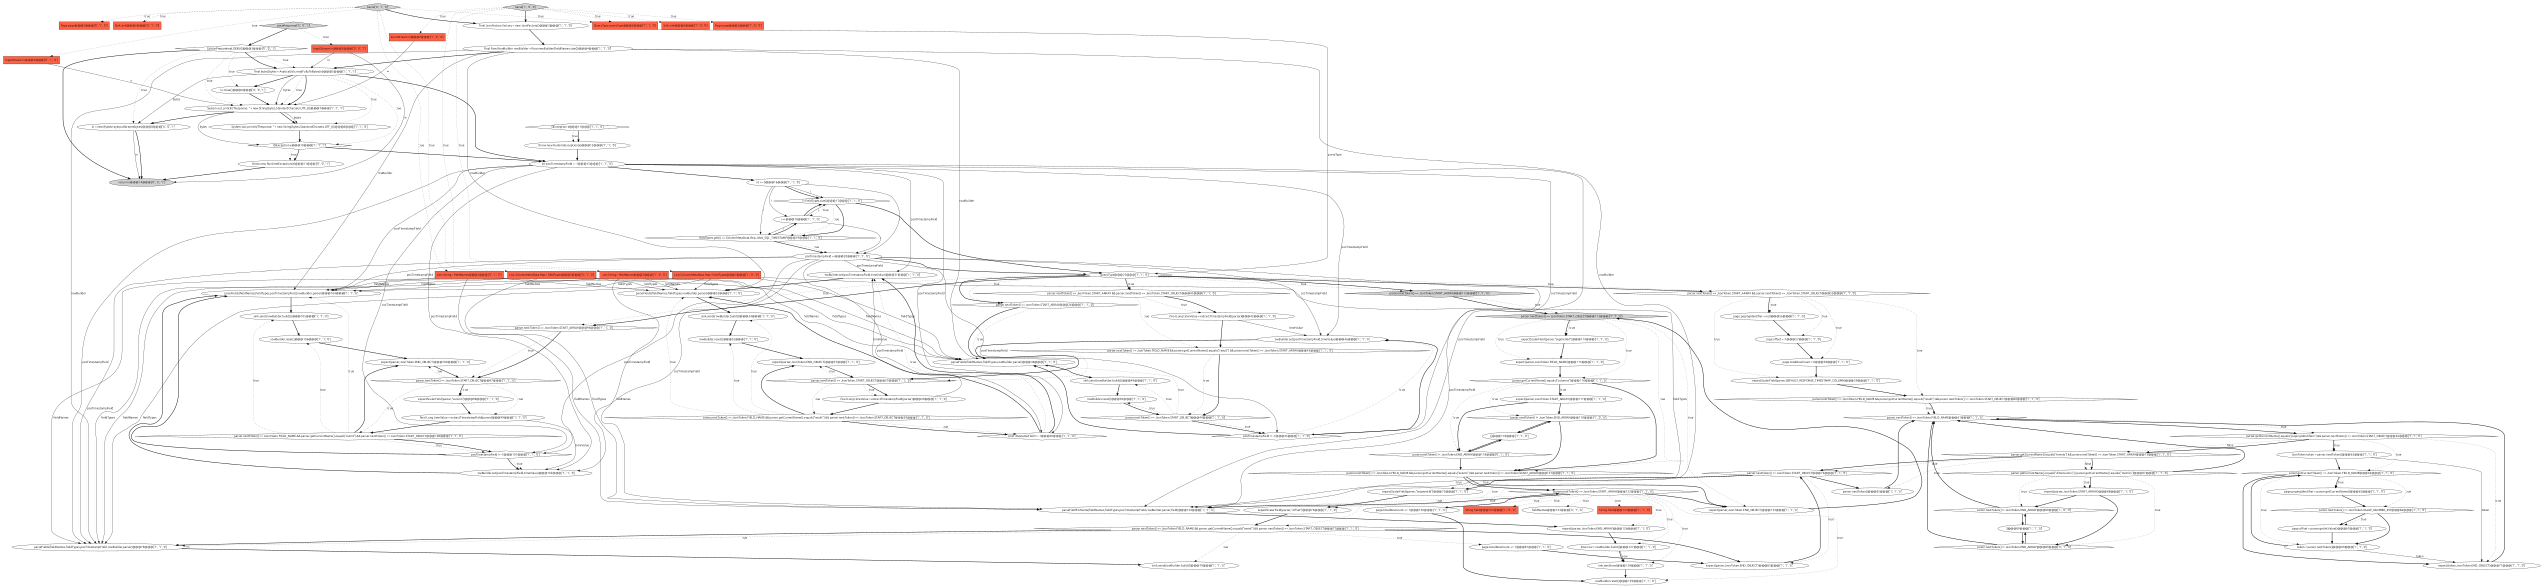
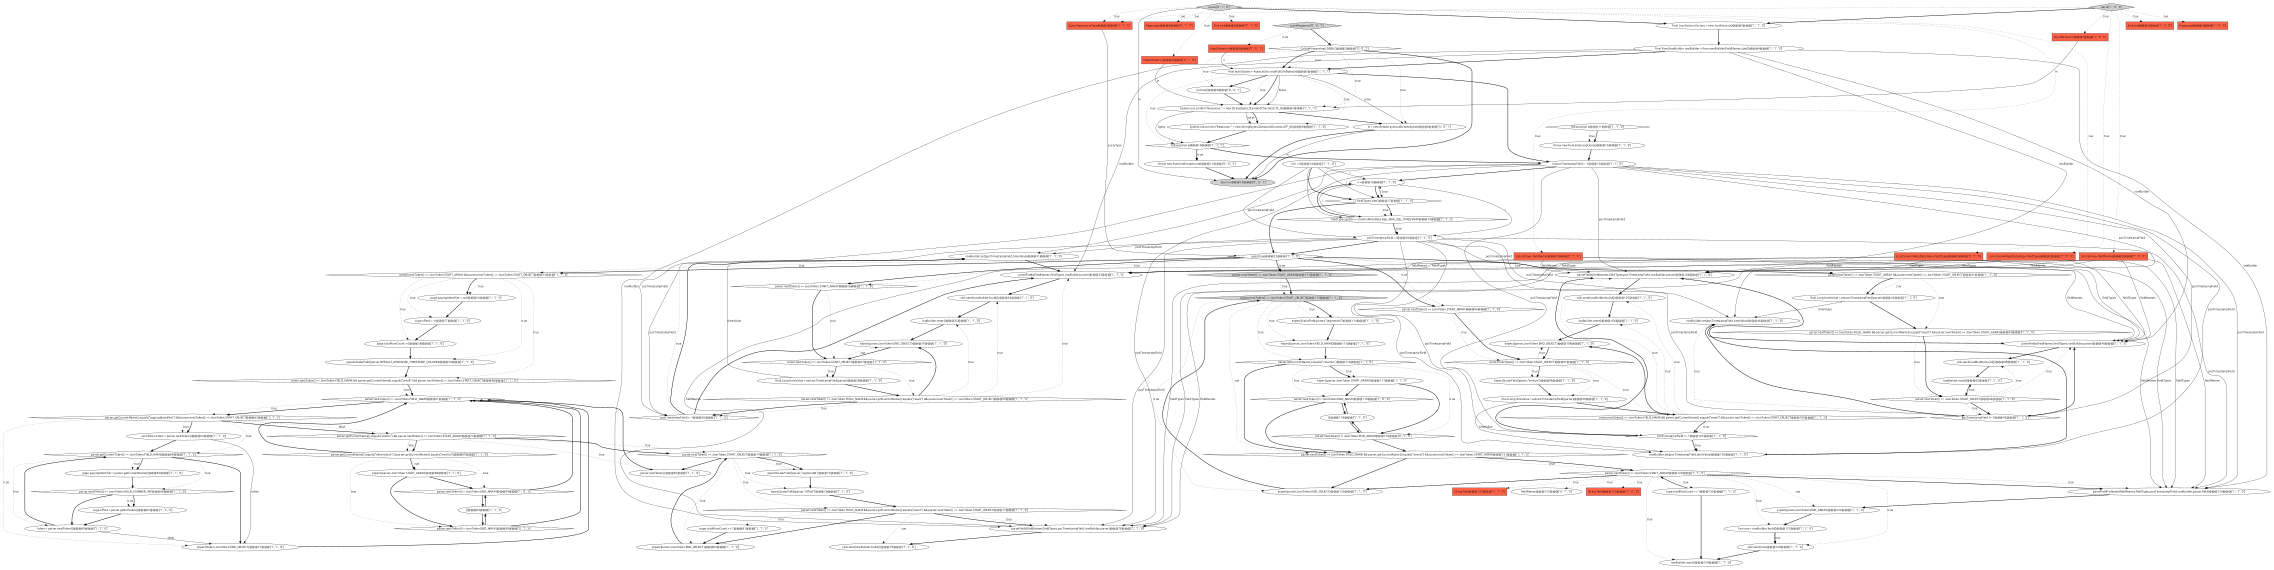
(346, 168) -> (1138, 101)
(680, 173) -> (1479, 174)
